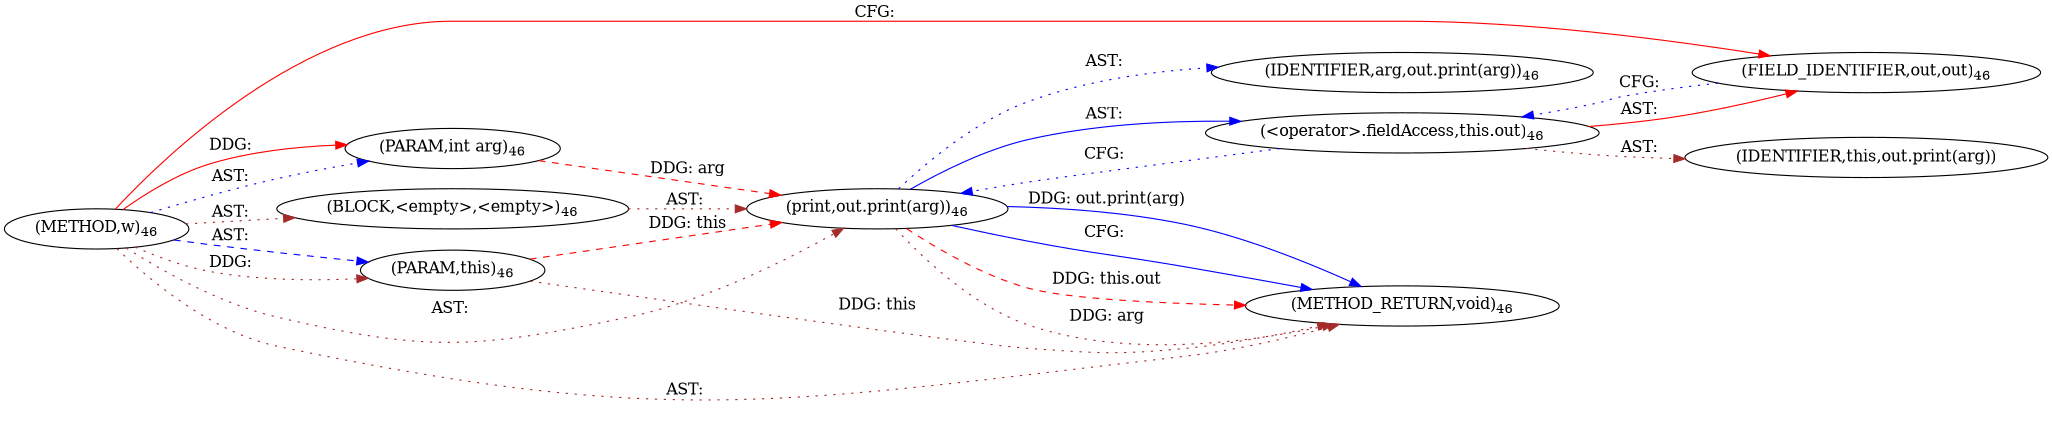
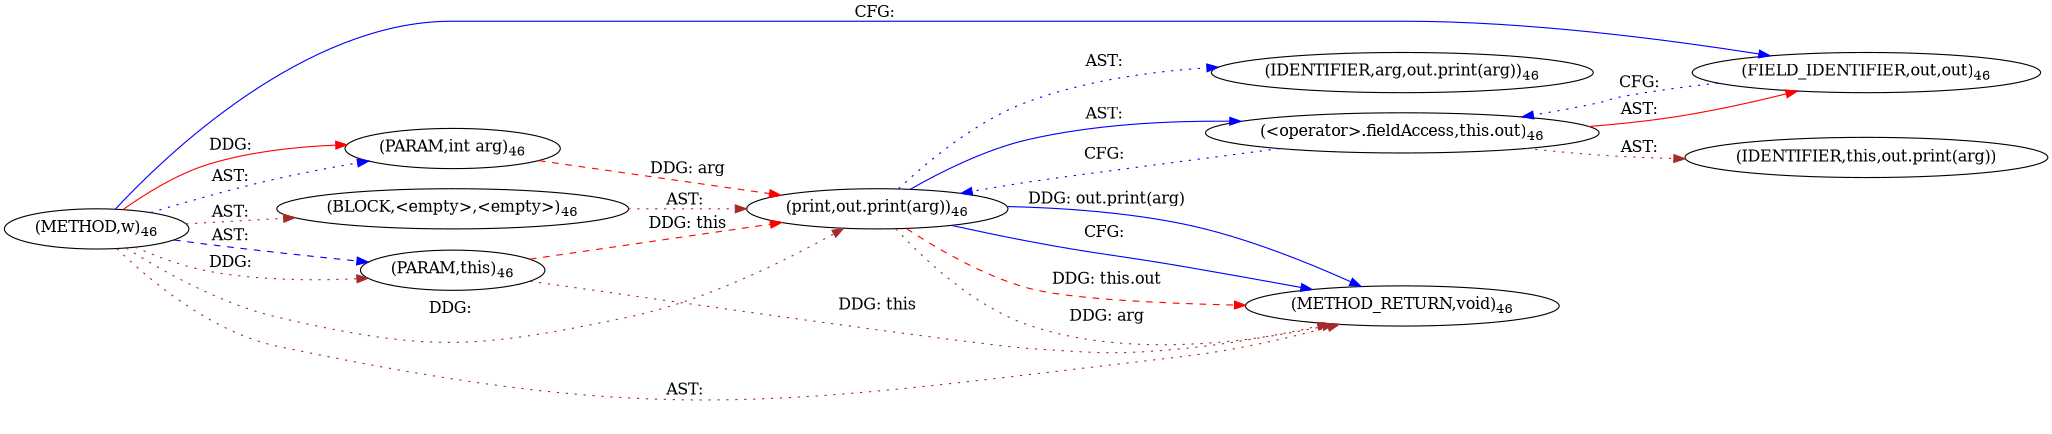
(909, 21) -> (909, 21)
(453, 309) -> (453, 309)
